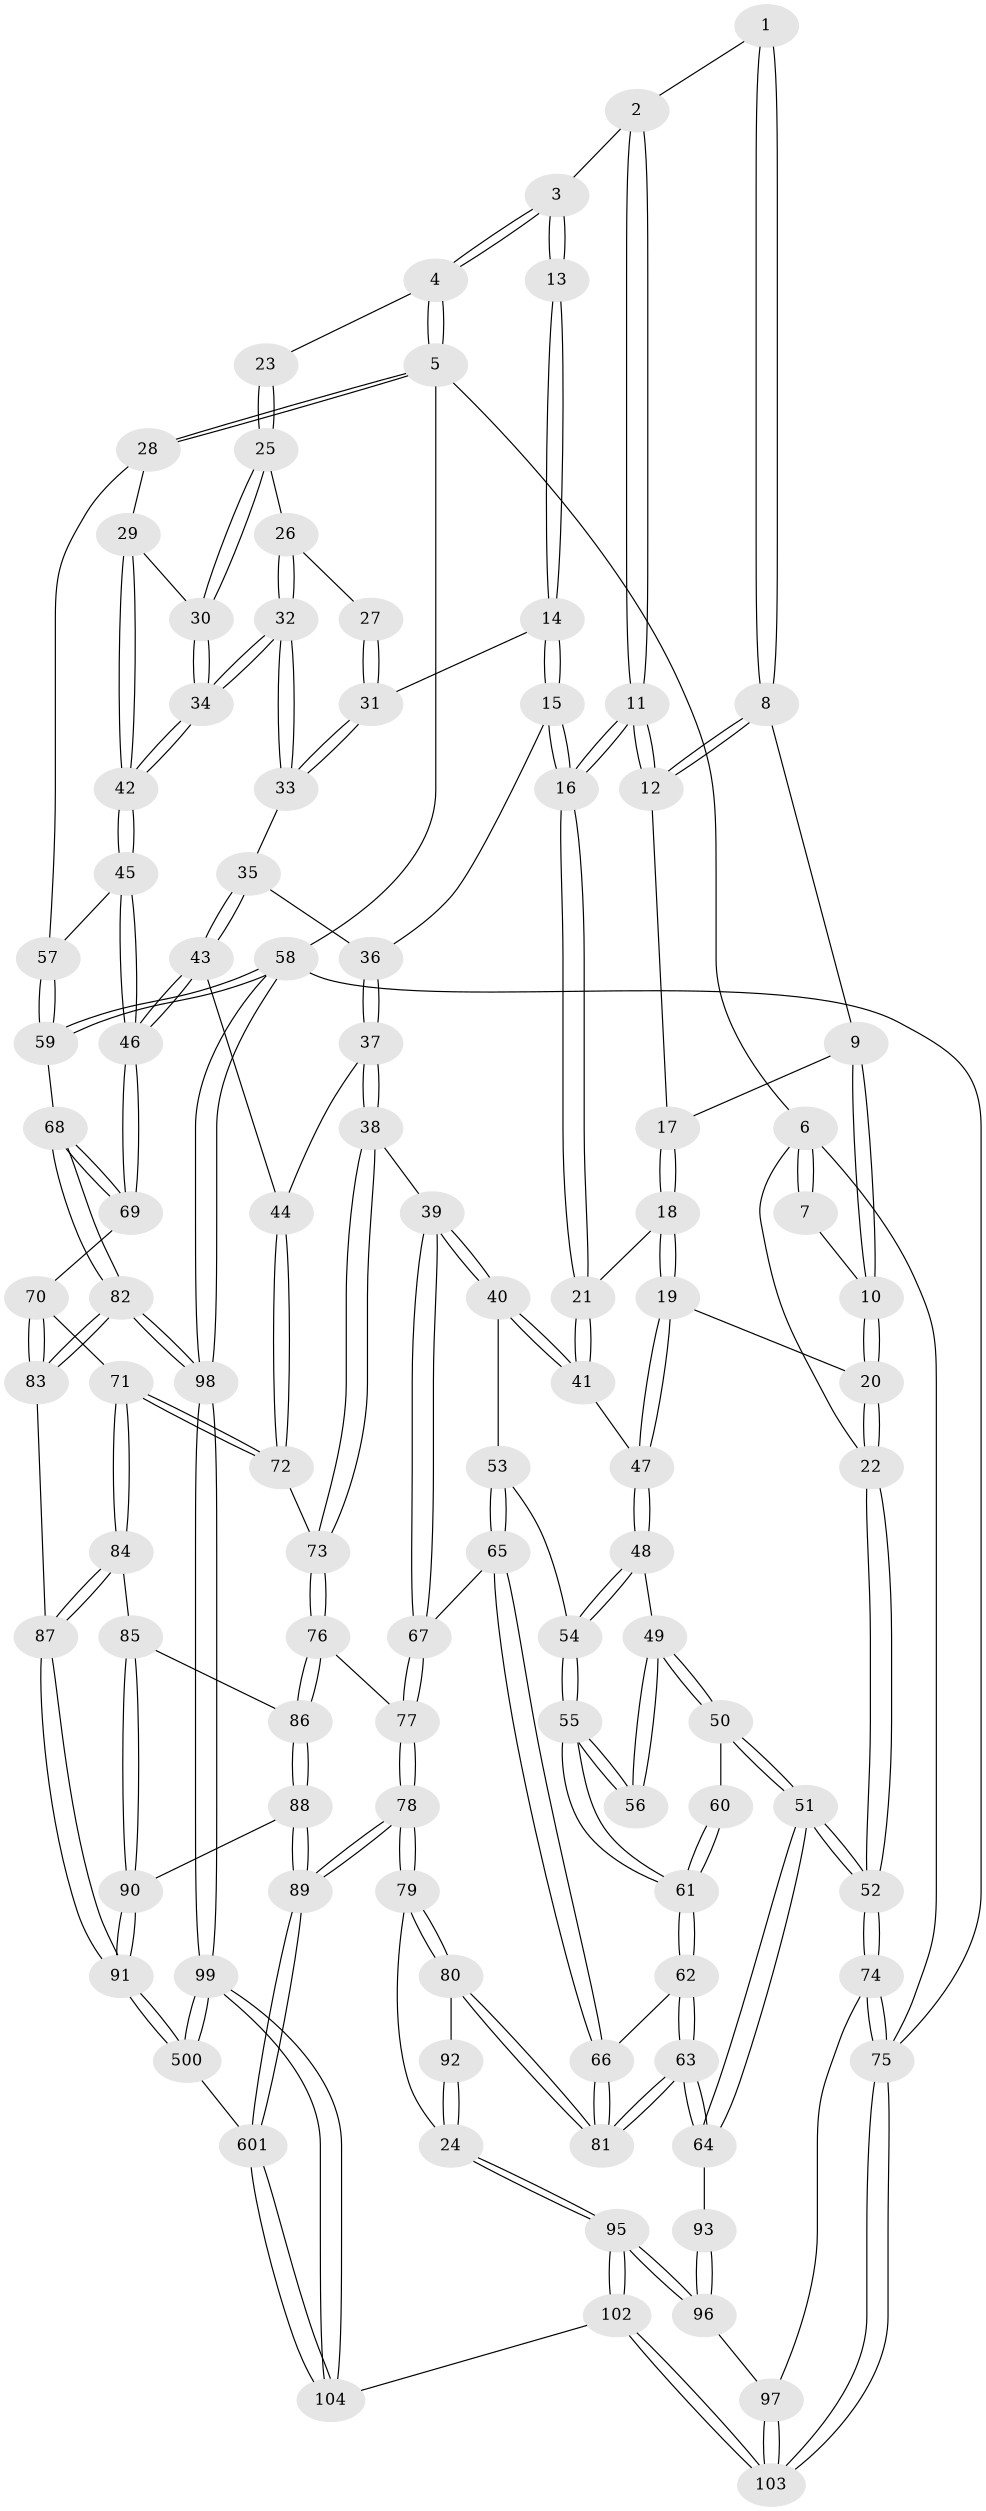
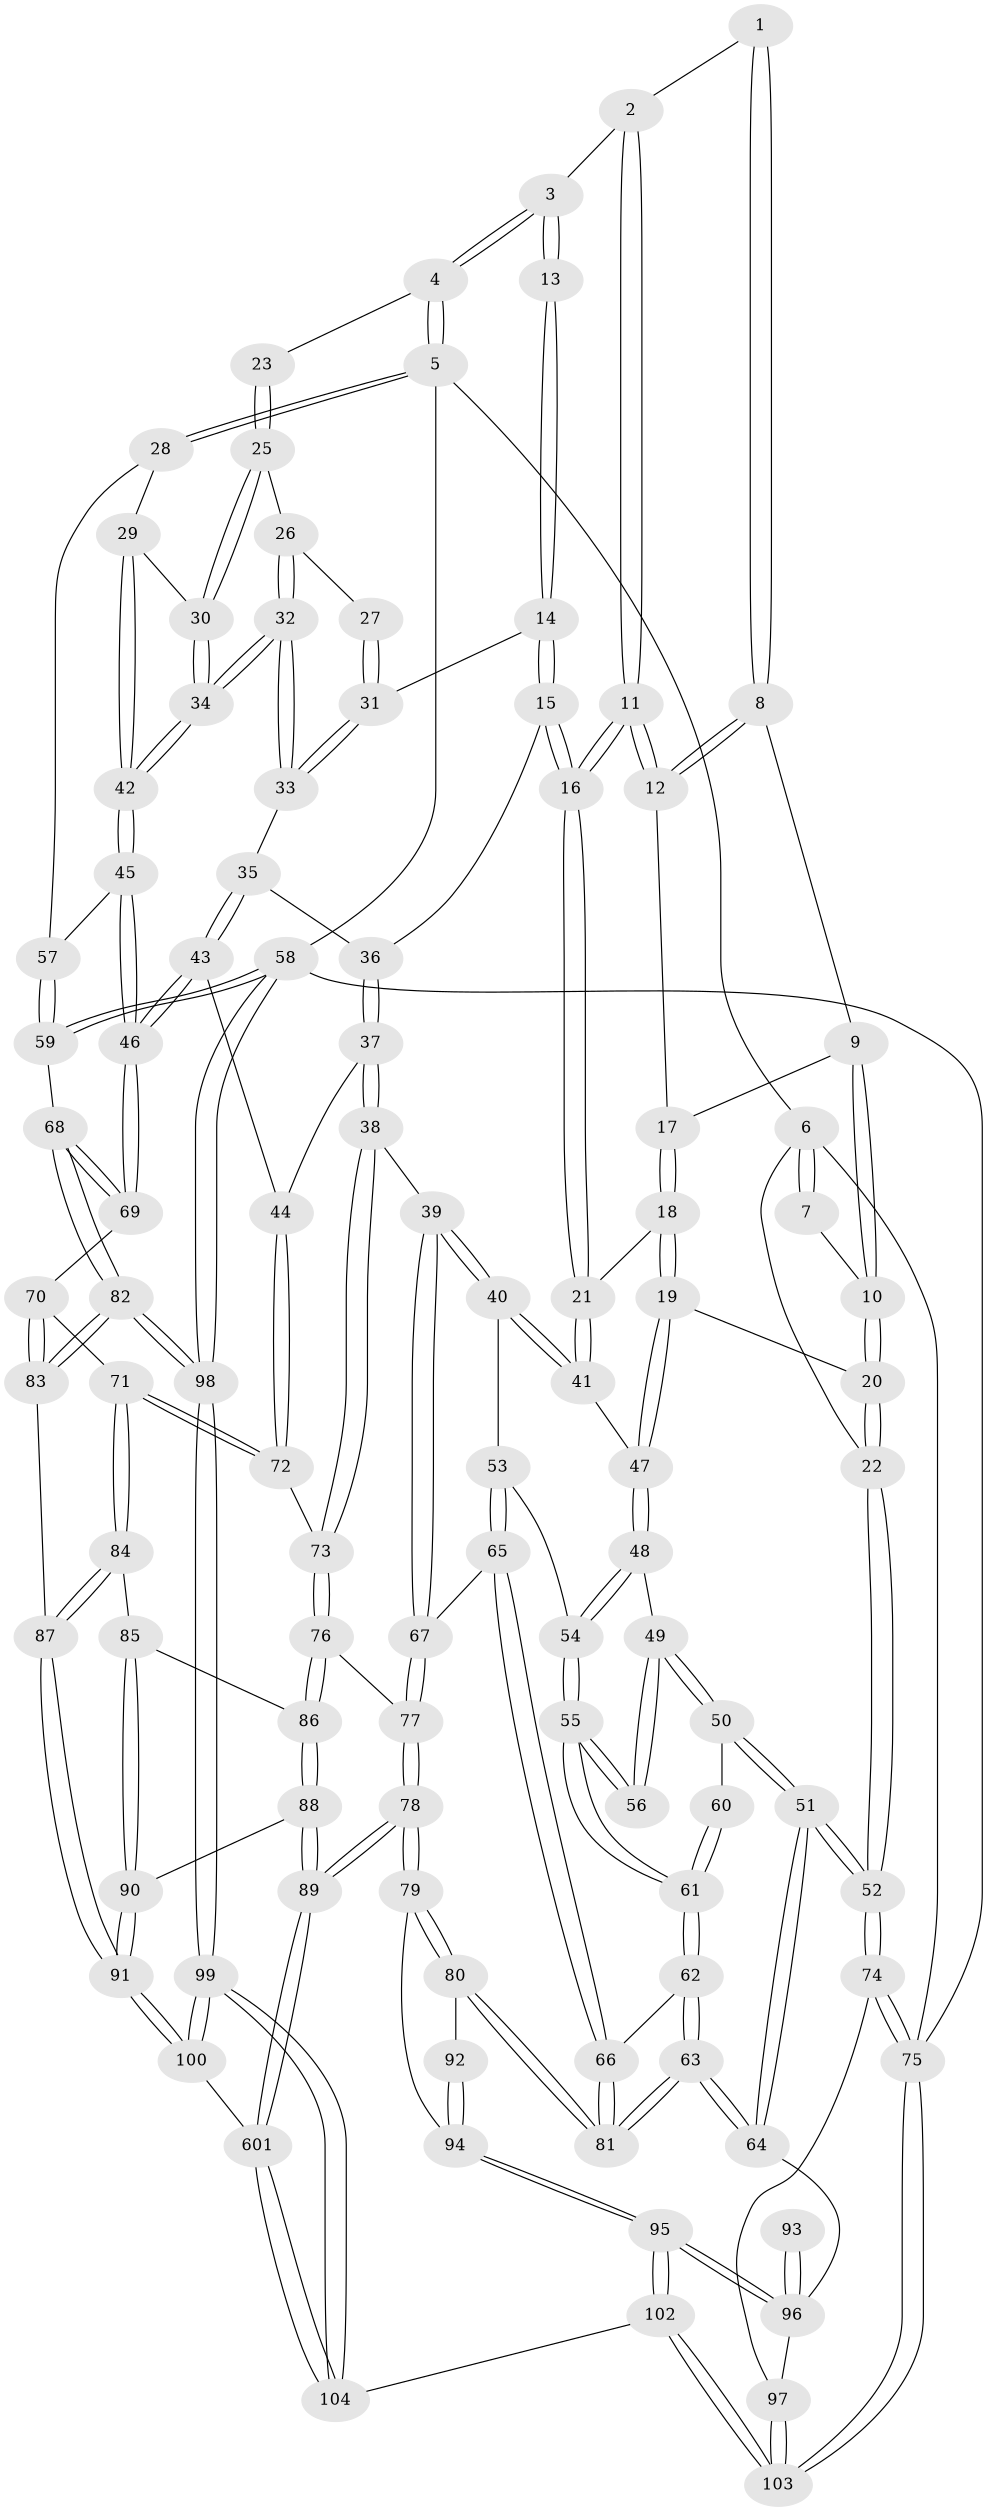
(187, 2061) -> (192, 2061)
(451, 2146) -> (456, 2146)
(704, 2188) -> (838, 2220)
